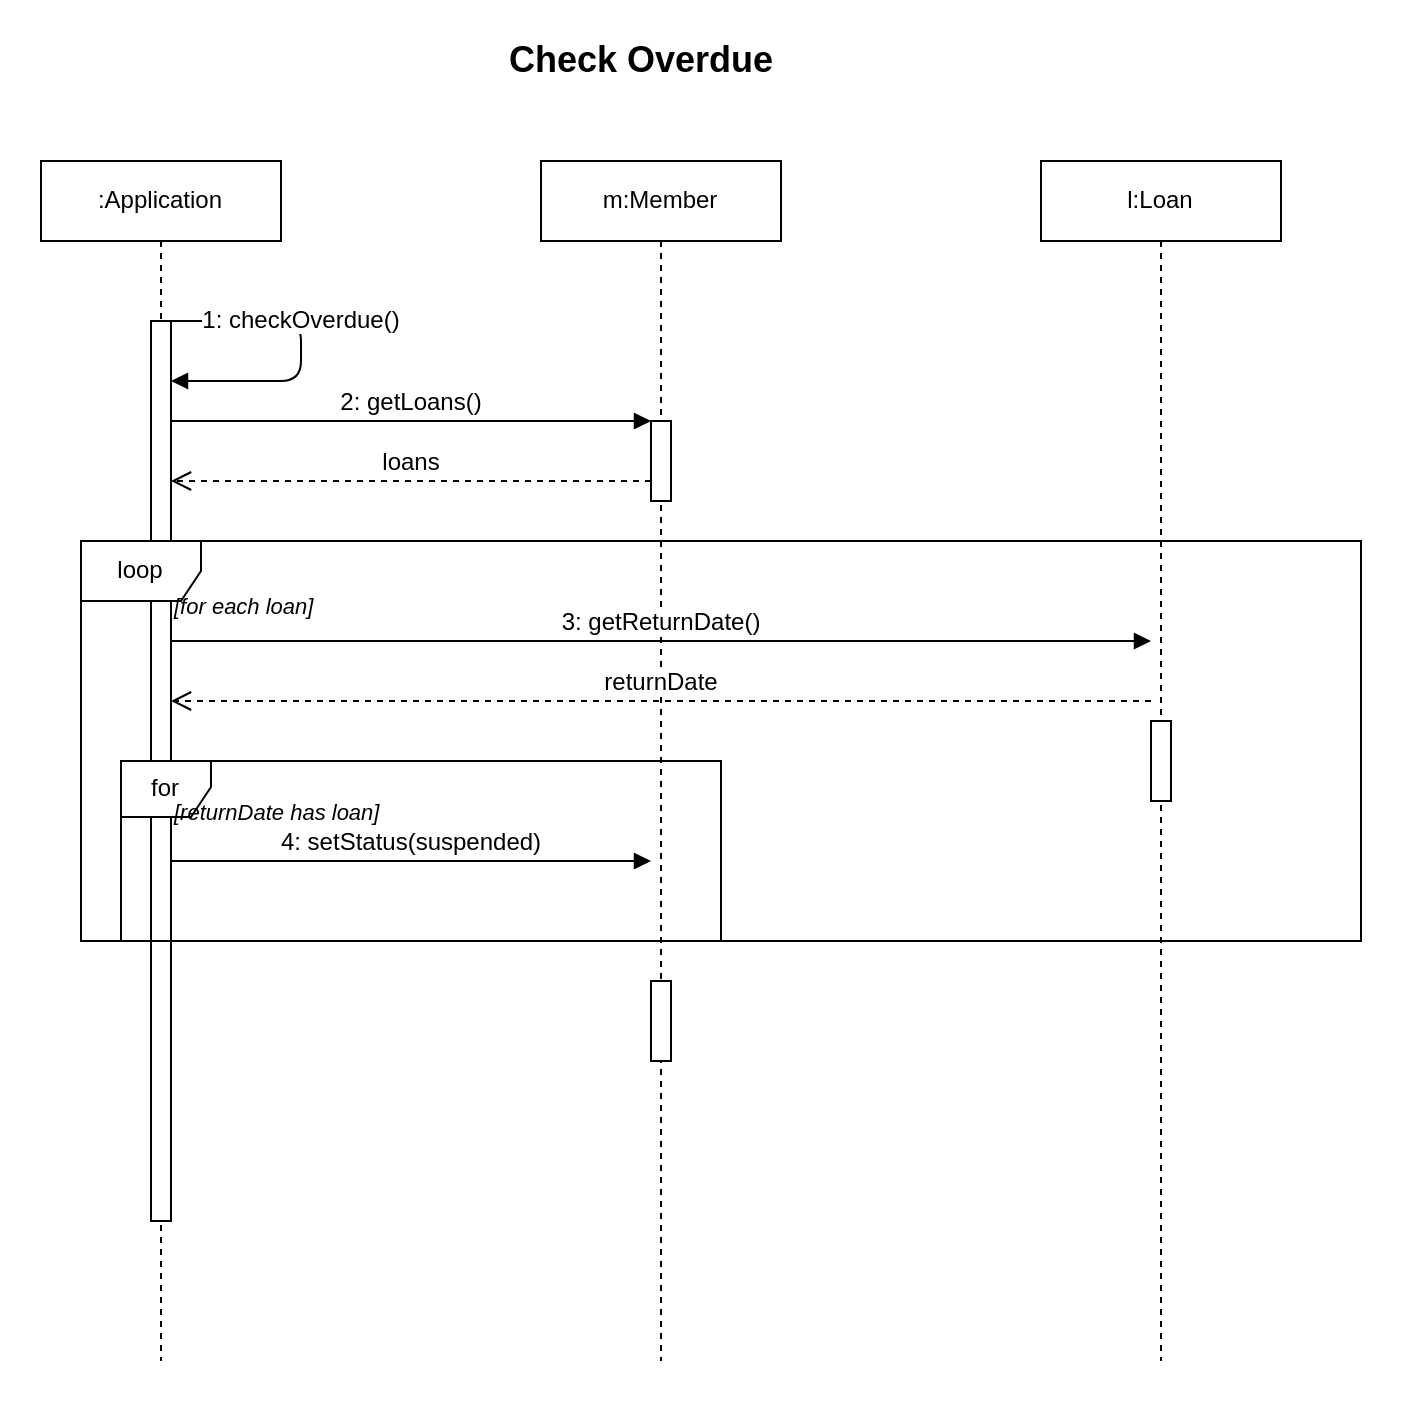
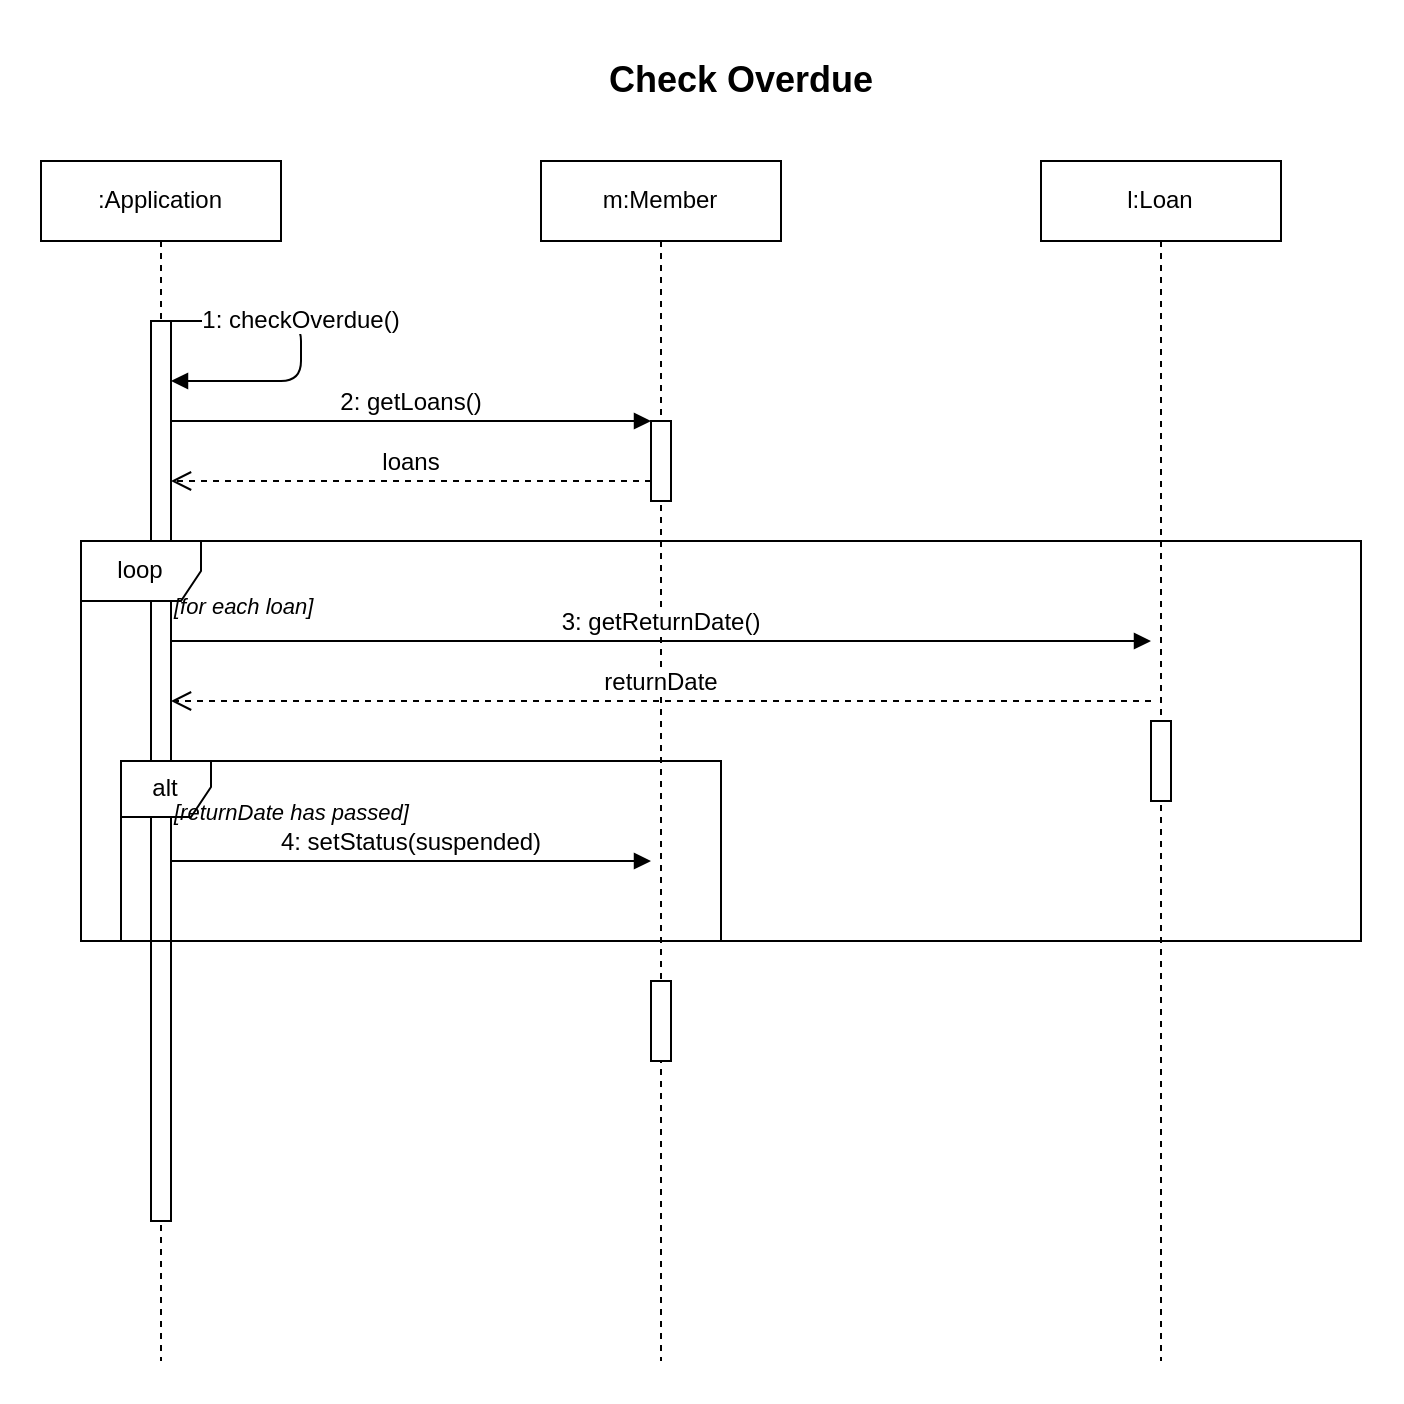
(641, 61) -> (741, 81)
(166, 789) -> (166, 789)
(296, 814) -> (311, 814)
